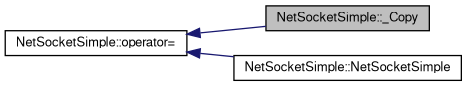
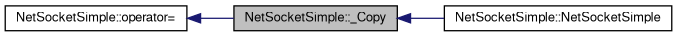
(217, 55) -> (427, 18)
